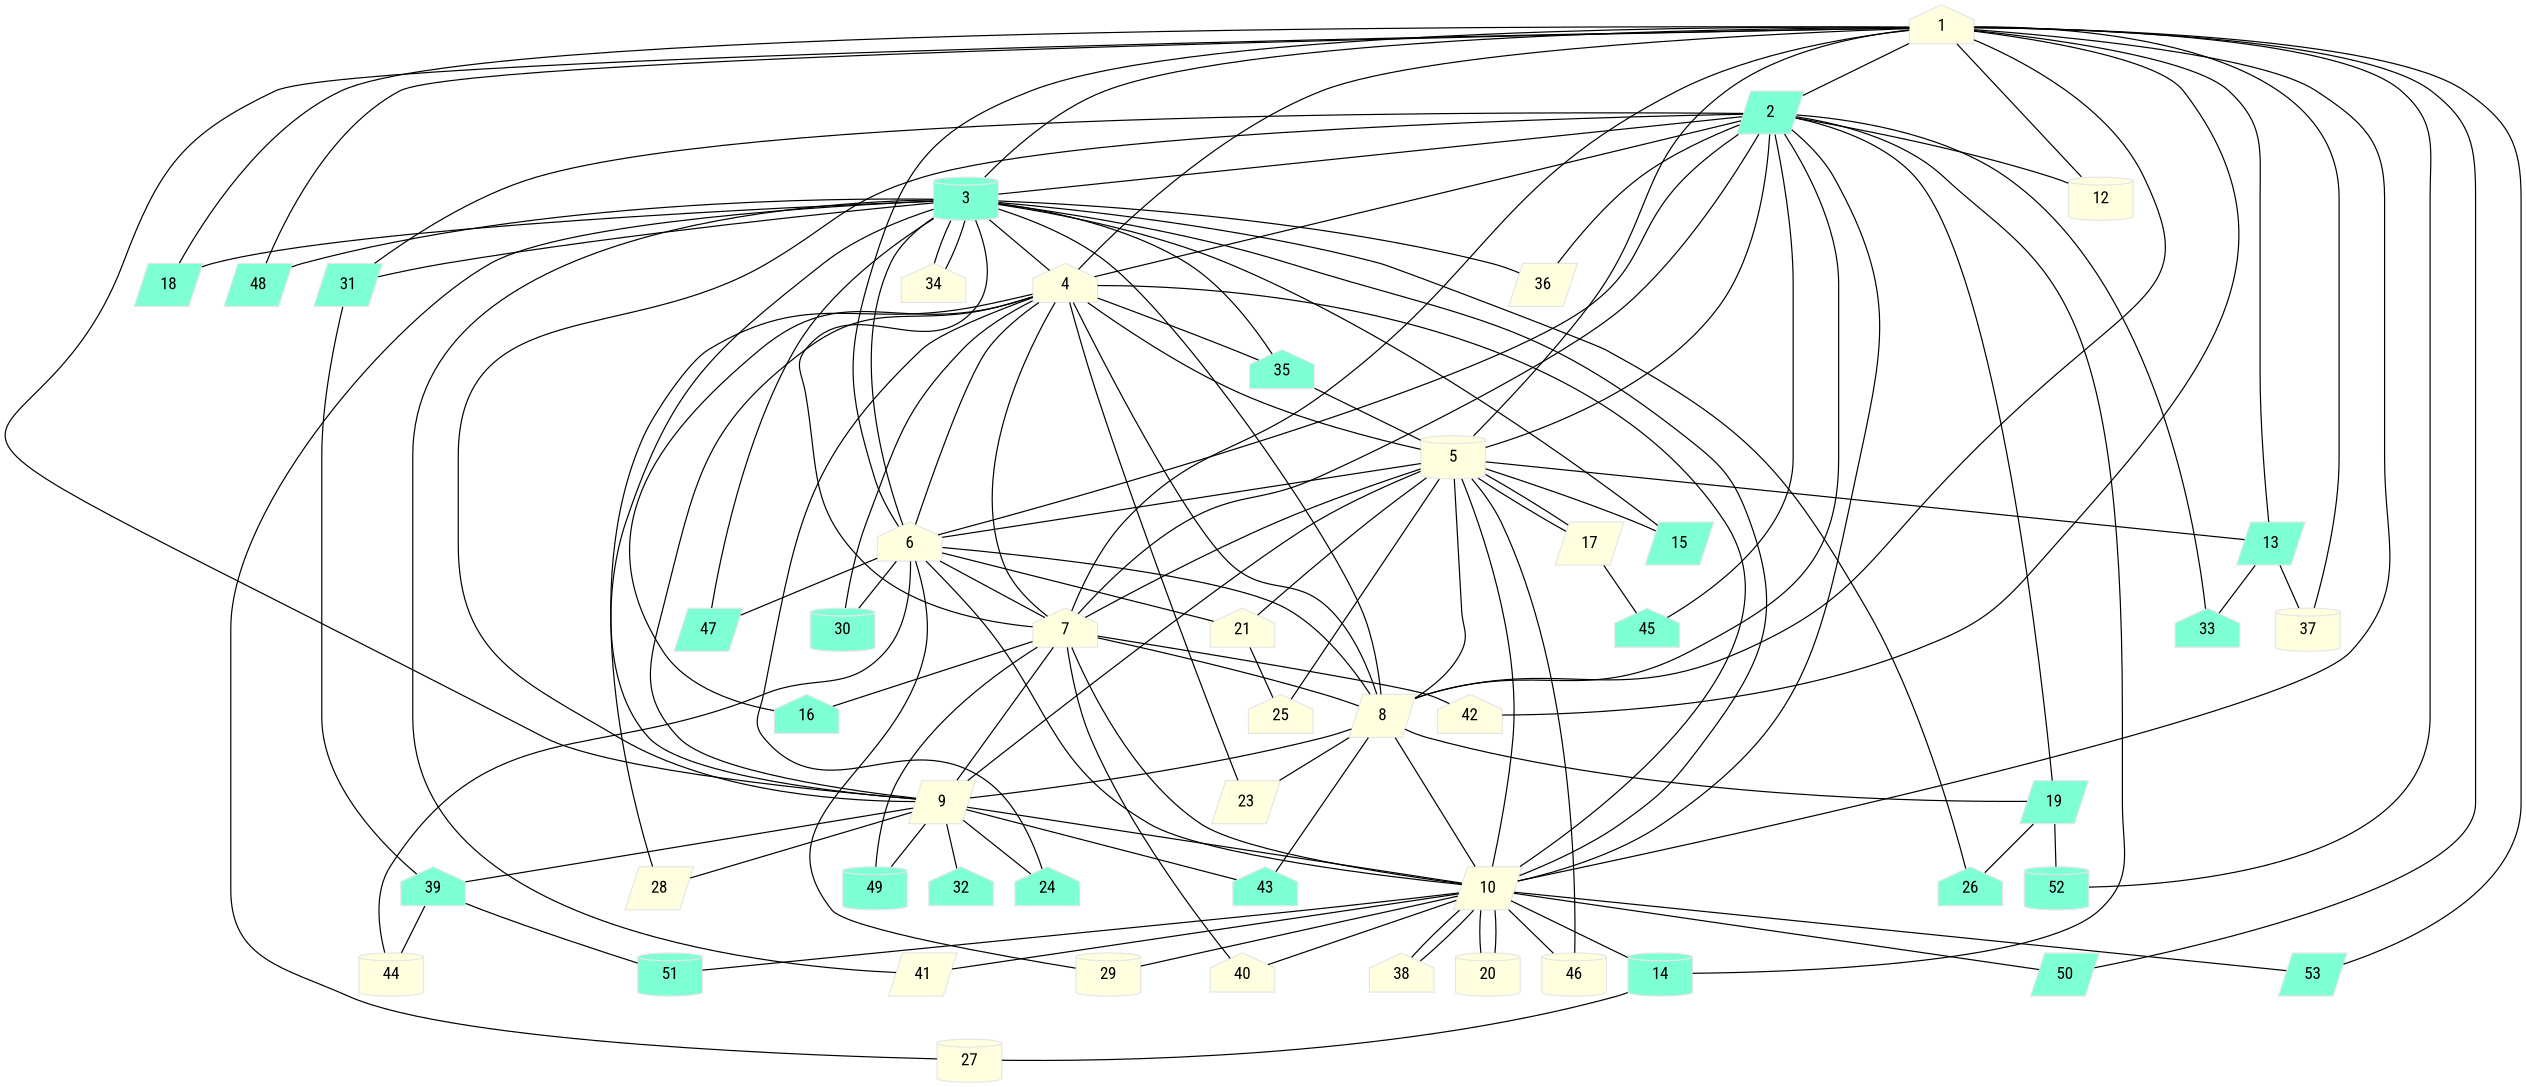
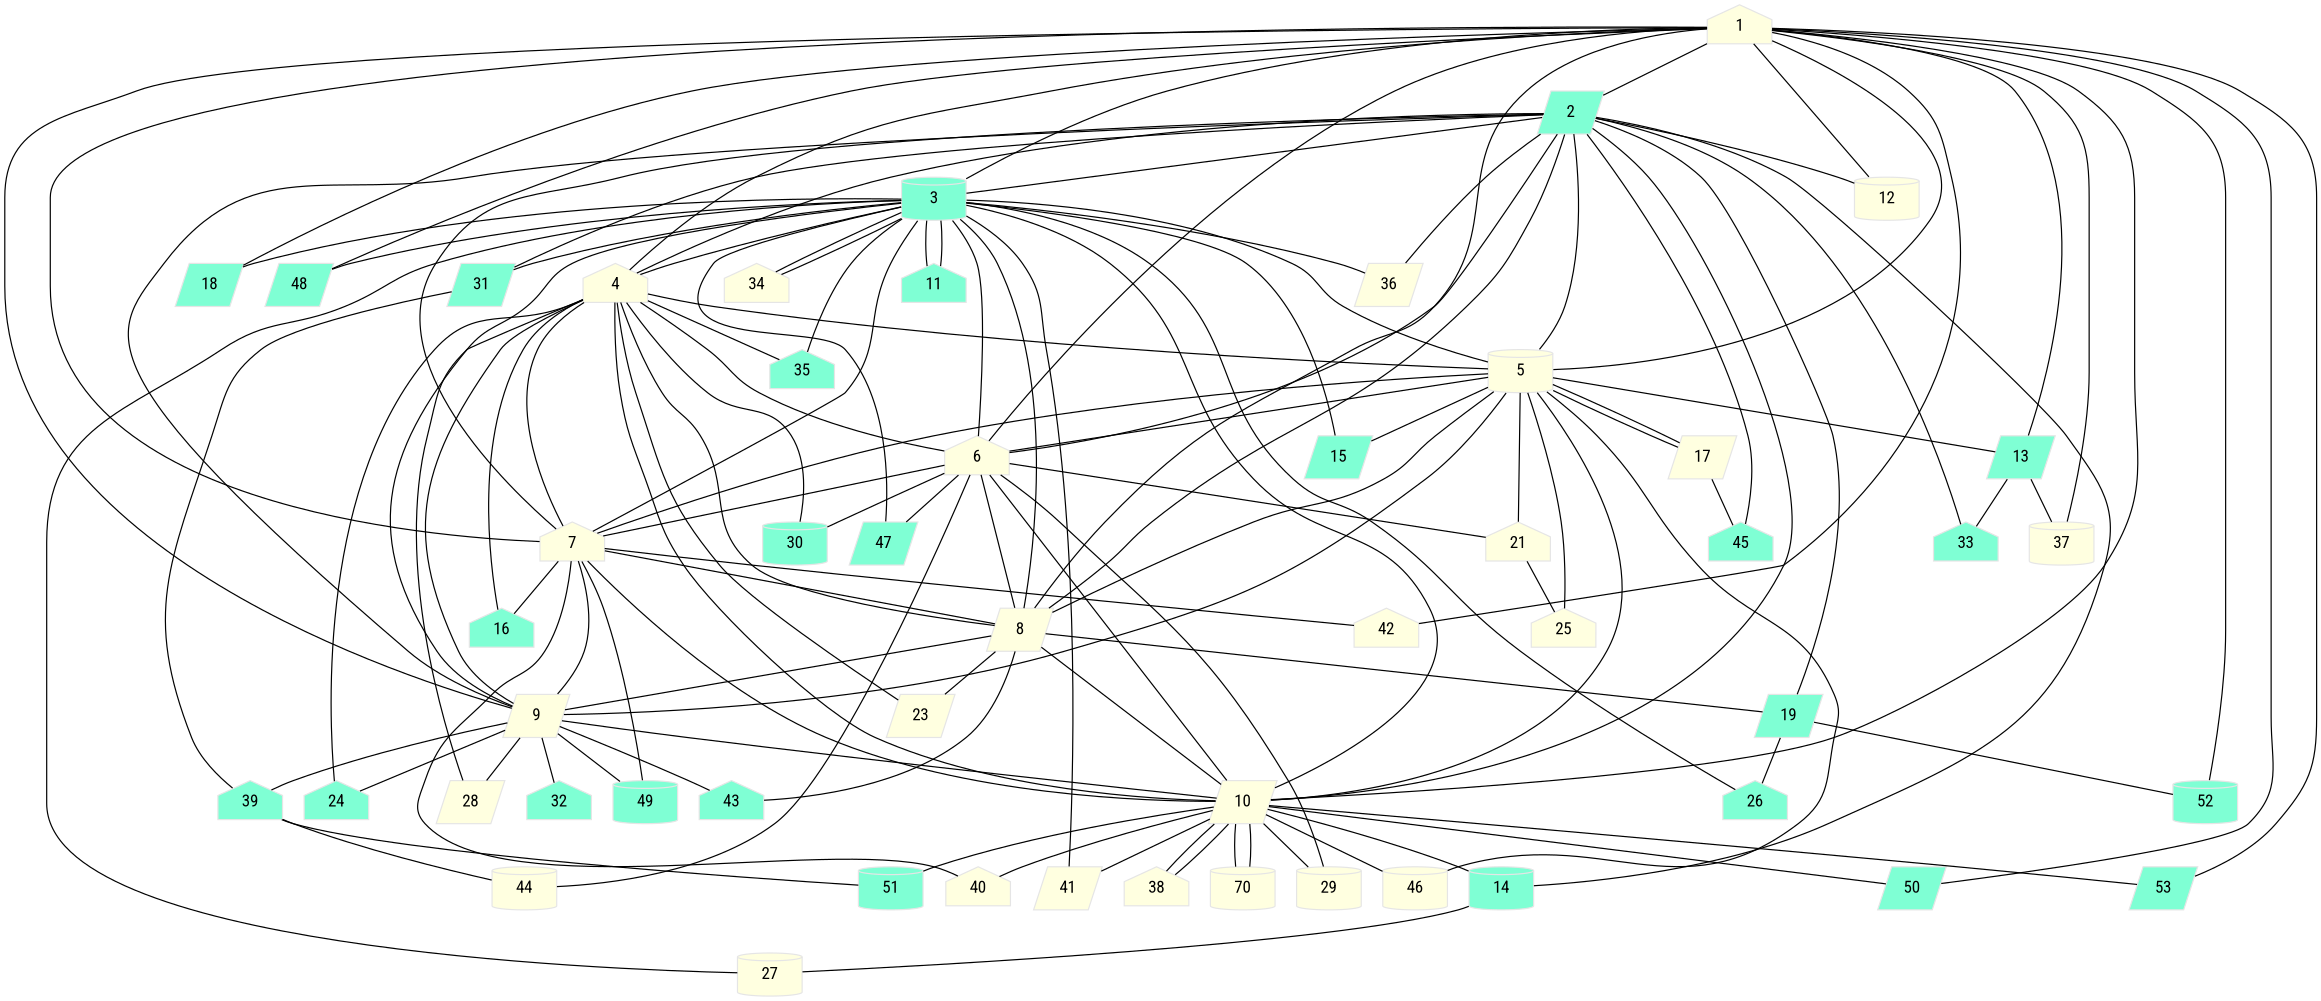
none -> (934, 285)
(1368, 414) -> (1279, 258)
(1488, 975) -> (1243, 888)
